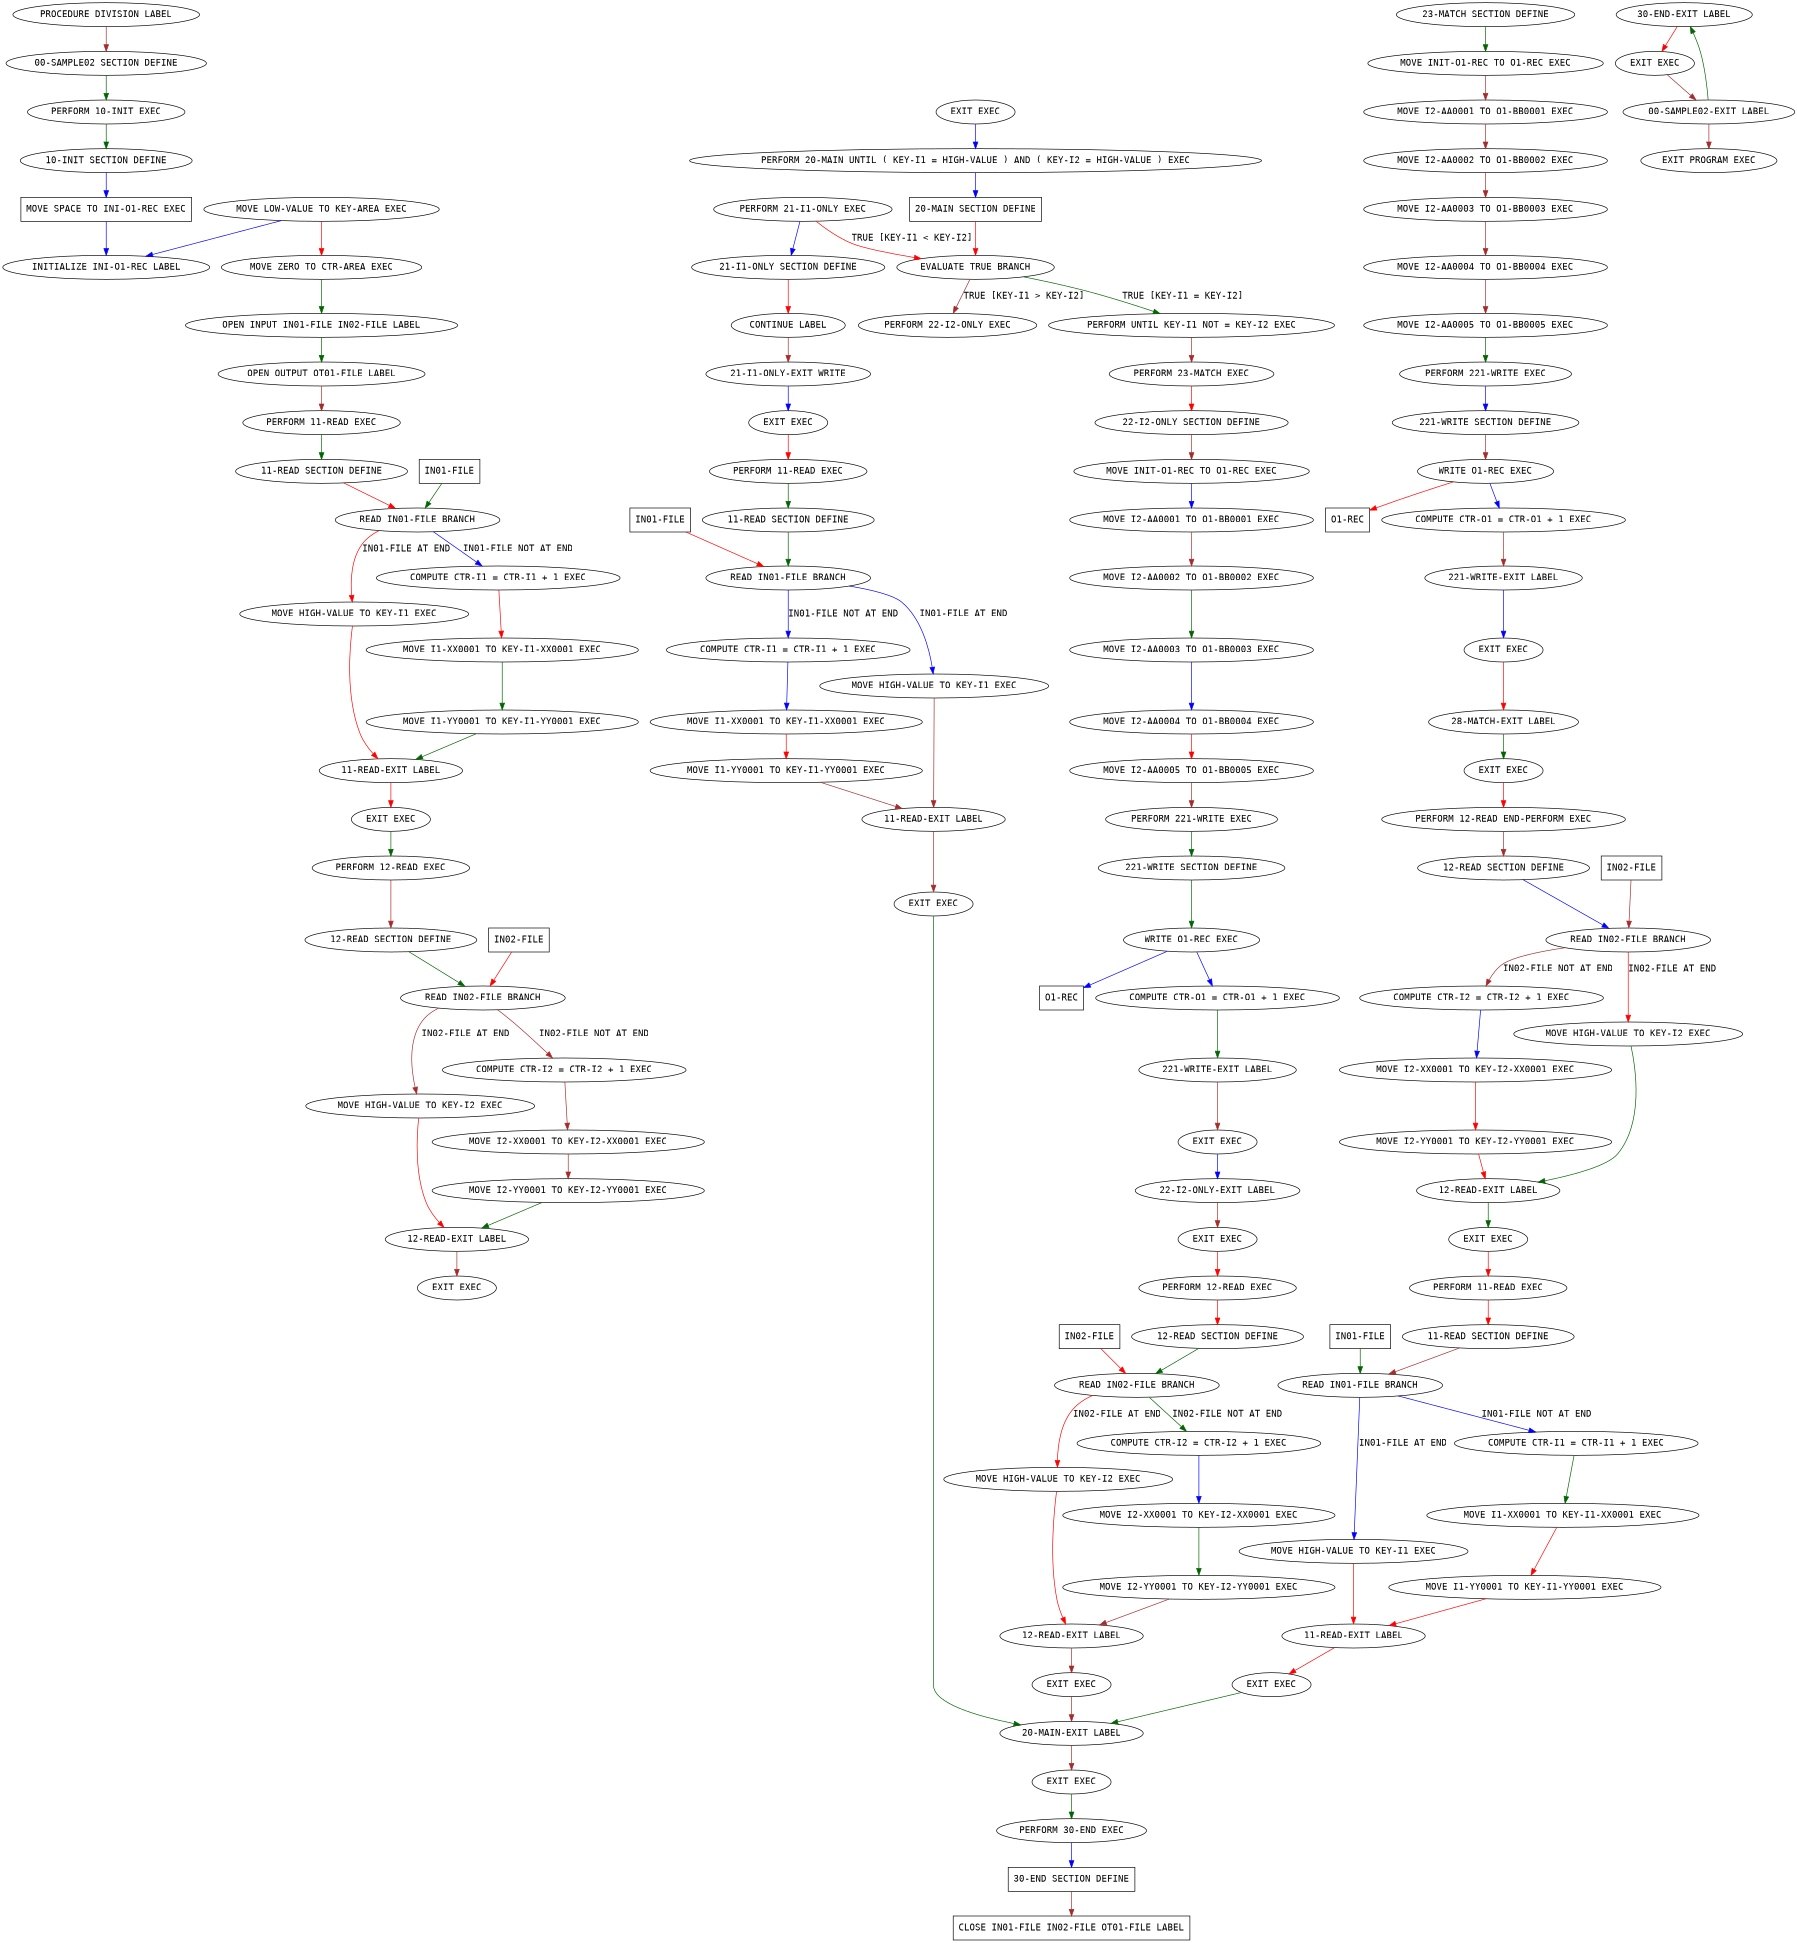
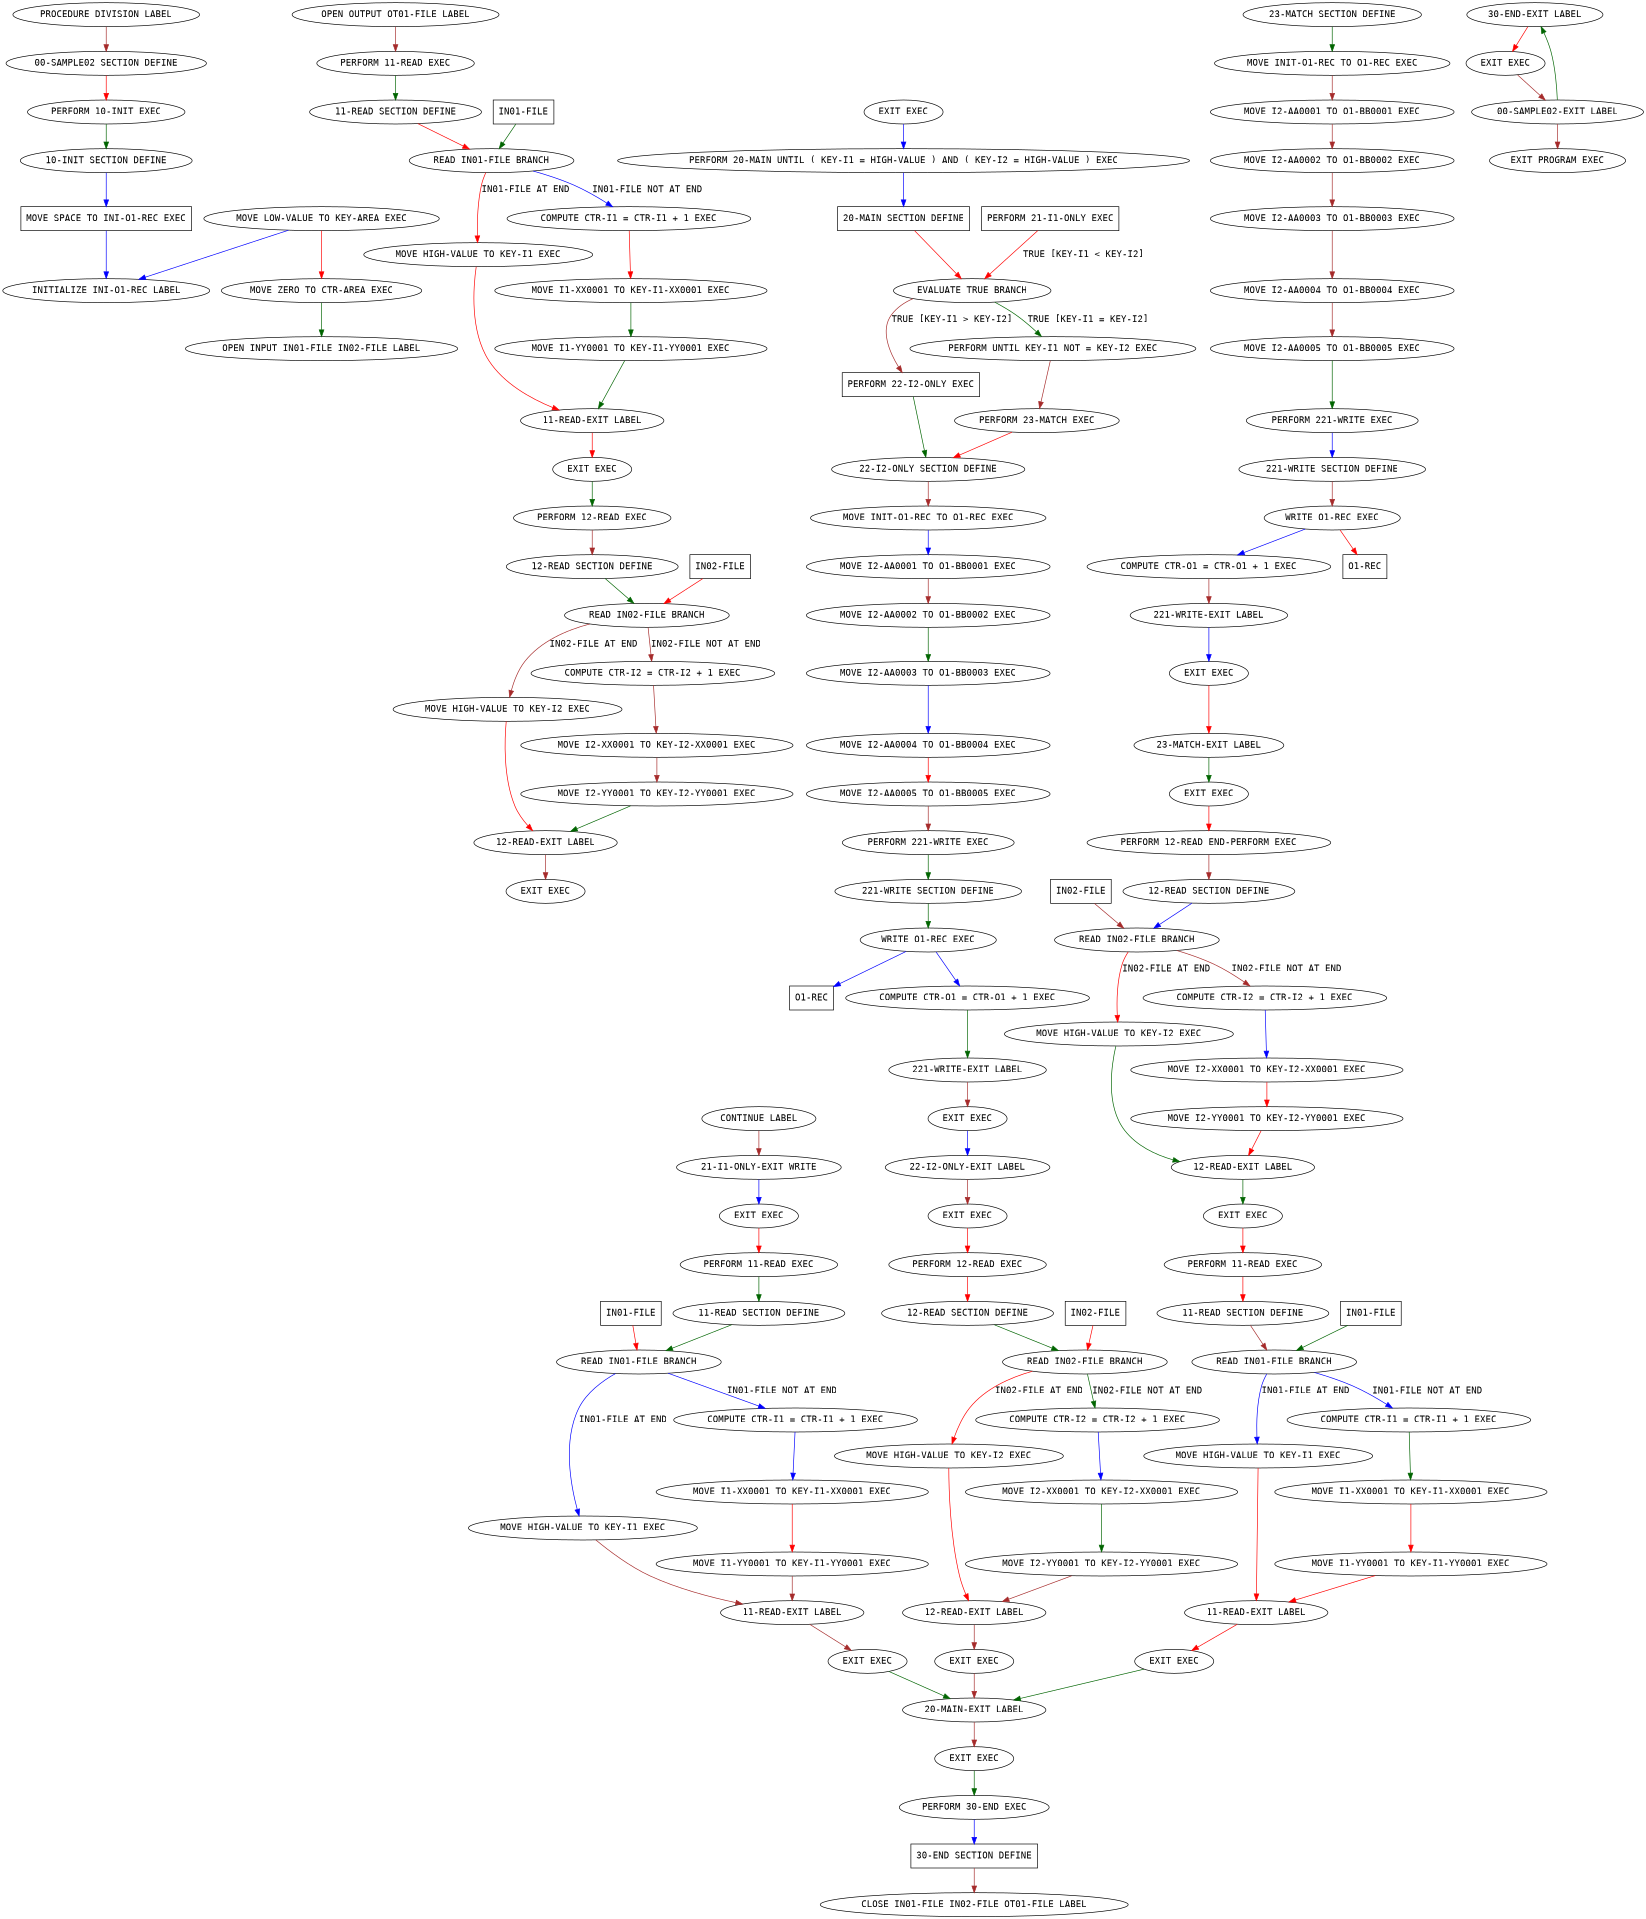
(106, 84) -> (106, 84)
(803, 209) -> (1050, 219)
(788, 267) -> none
(948, 325) -> (911, 385)
(322, 346) -> none
none -> (919, 424)
(1504, 722) -> (1209, 745)
(1072, 1928) -> (974, 1905)
